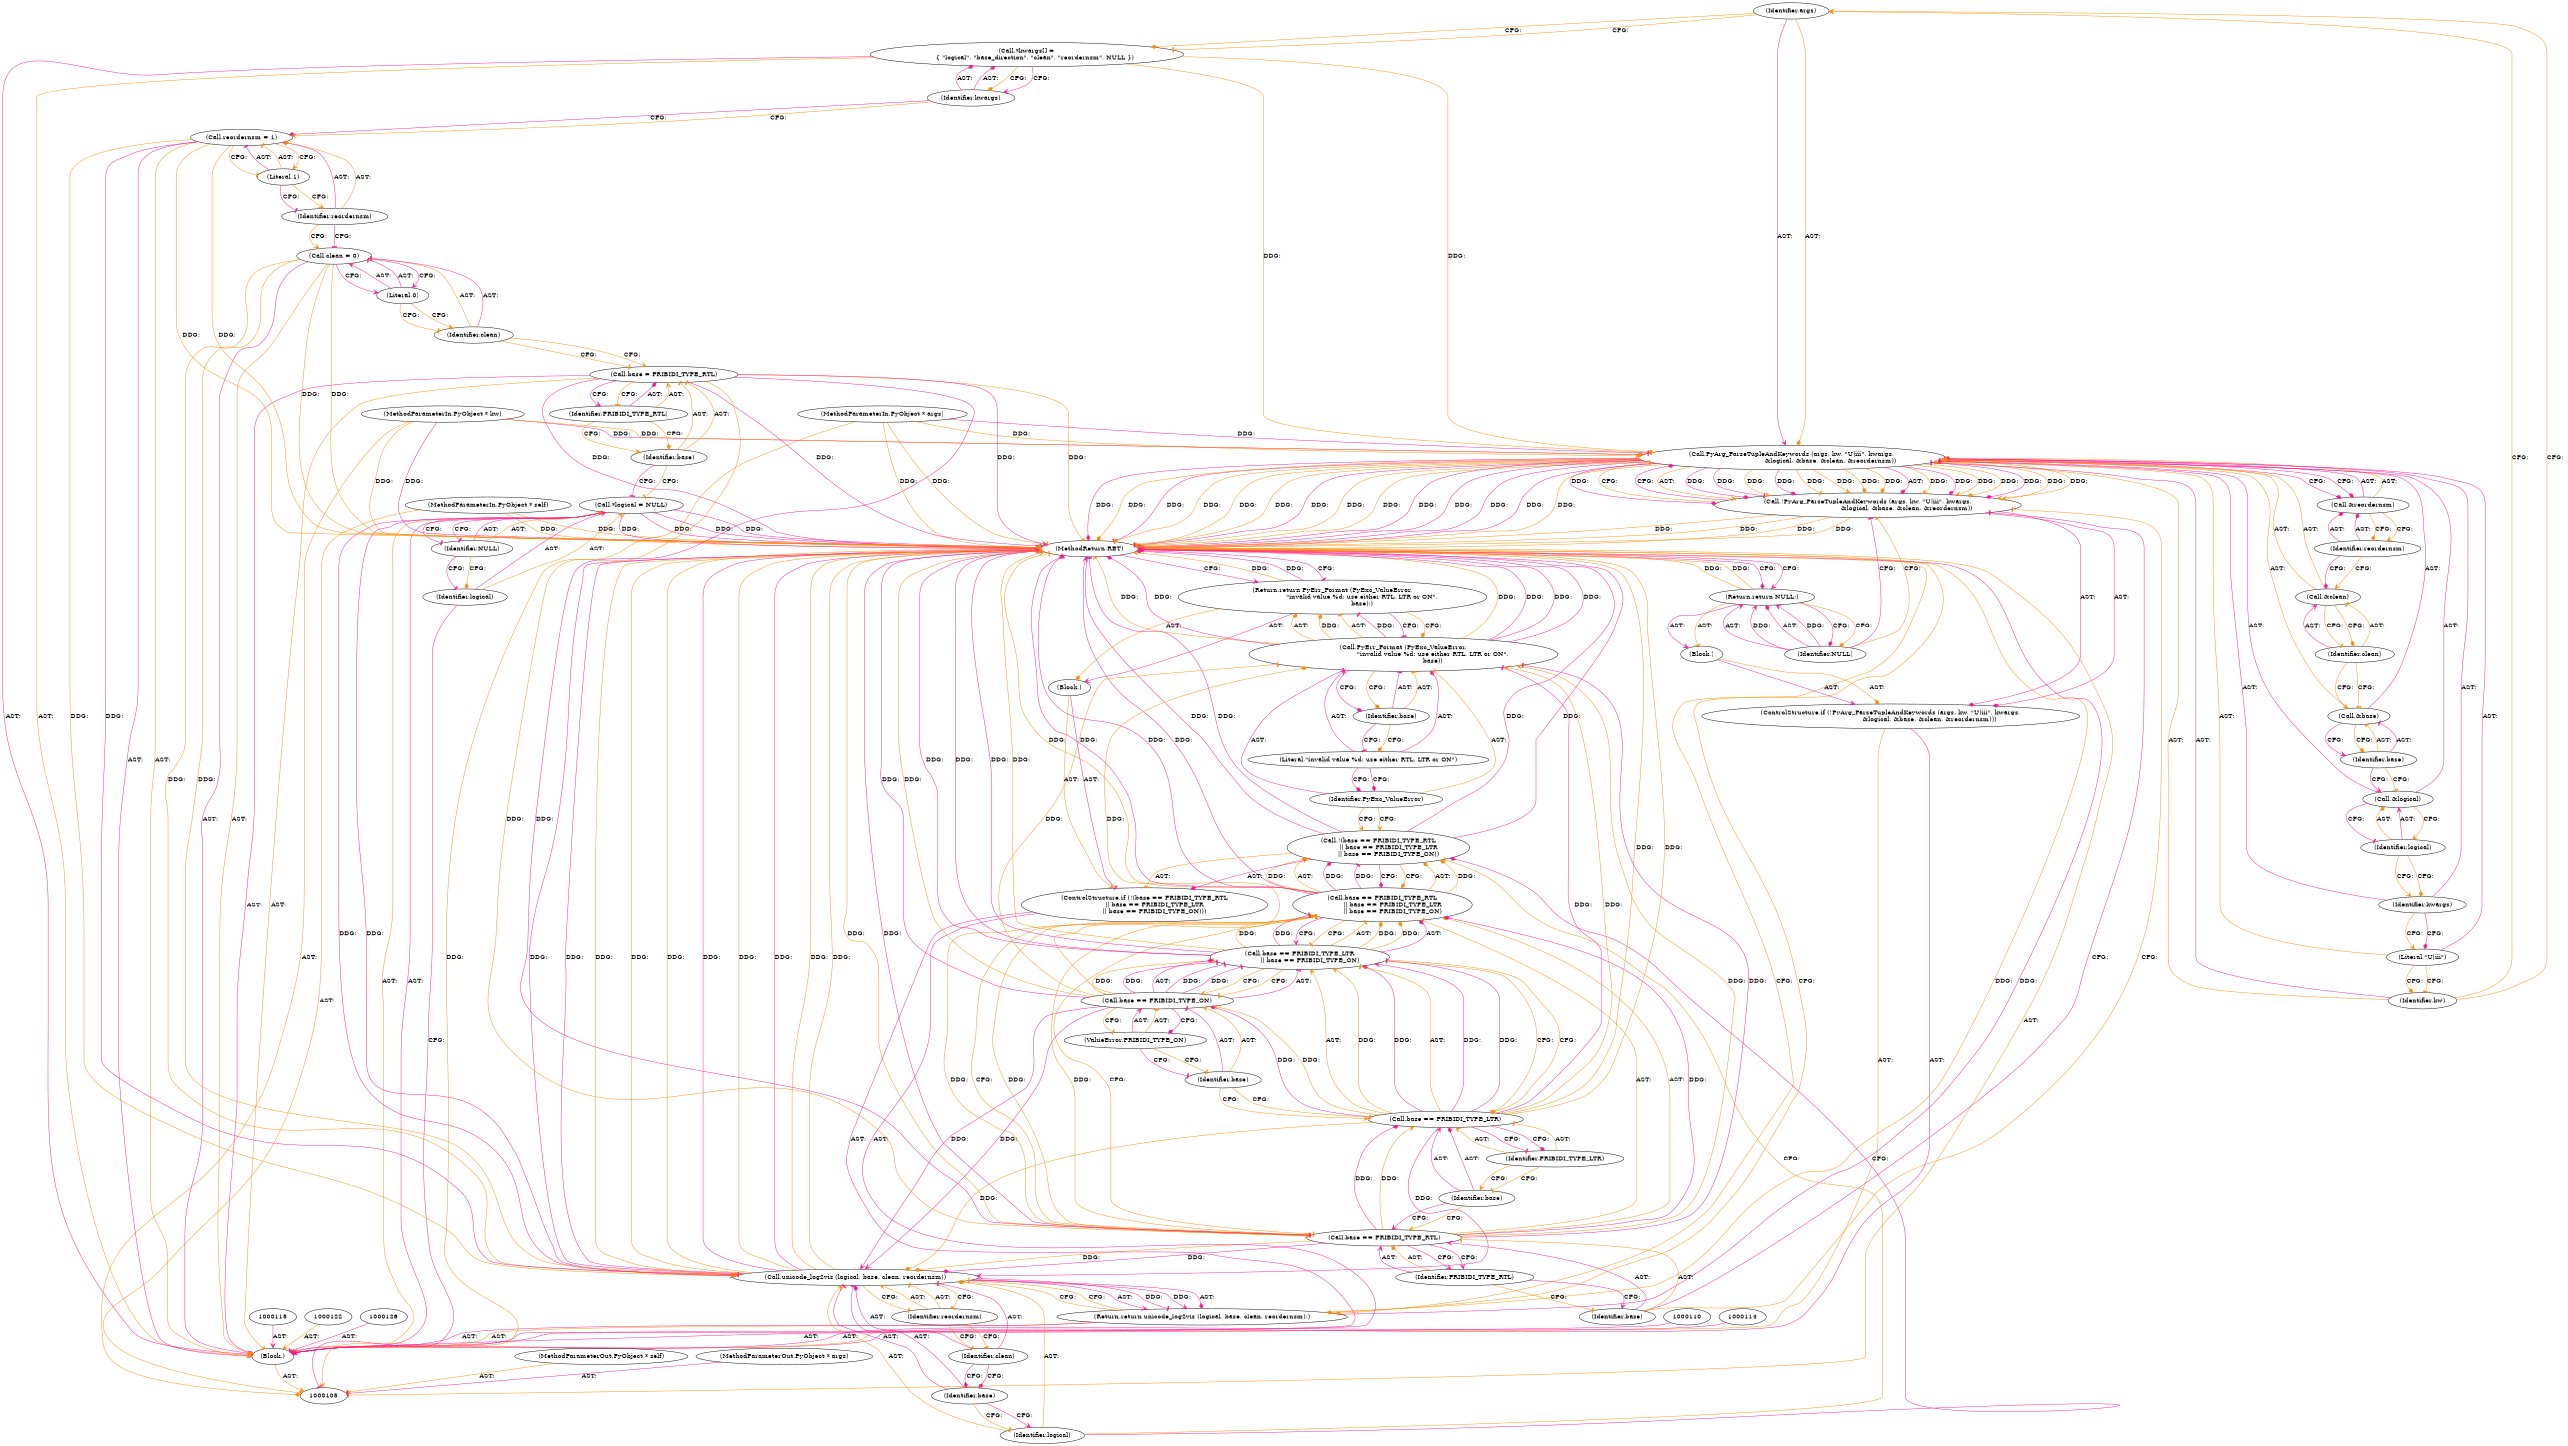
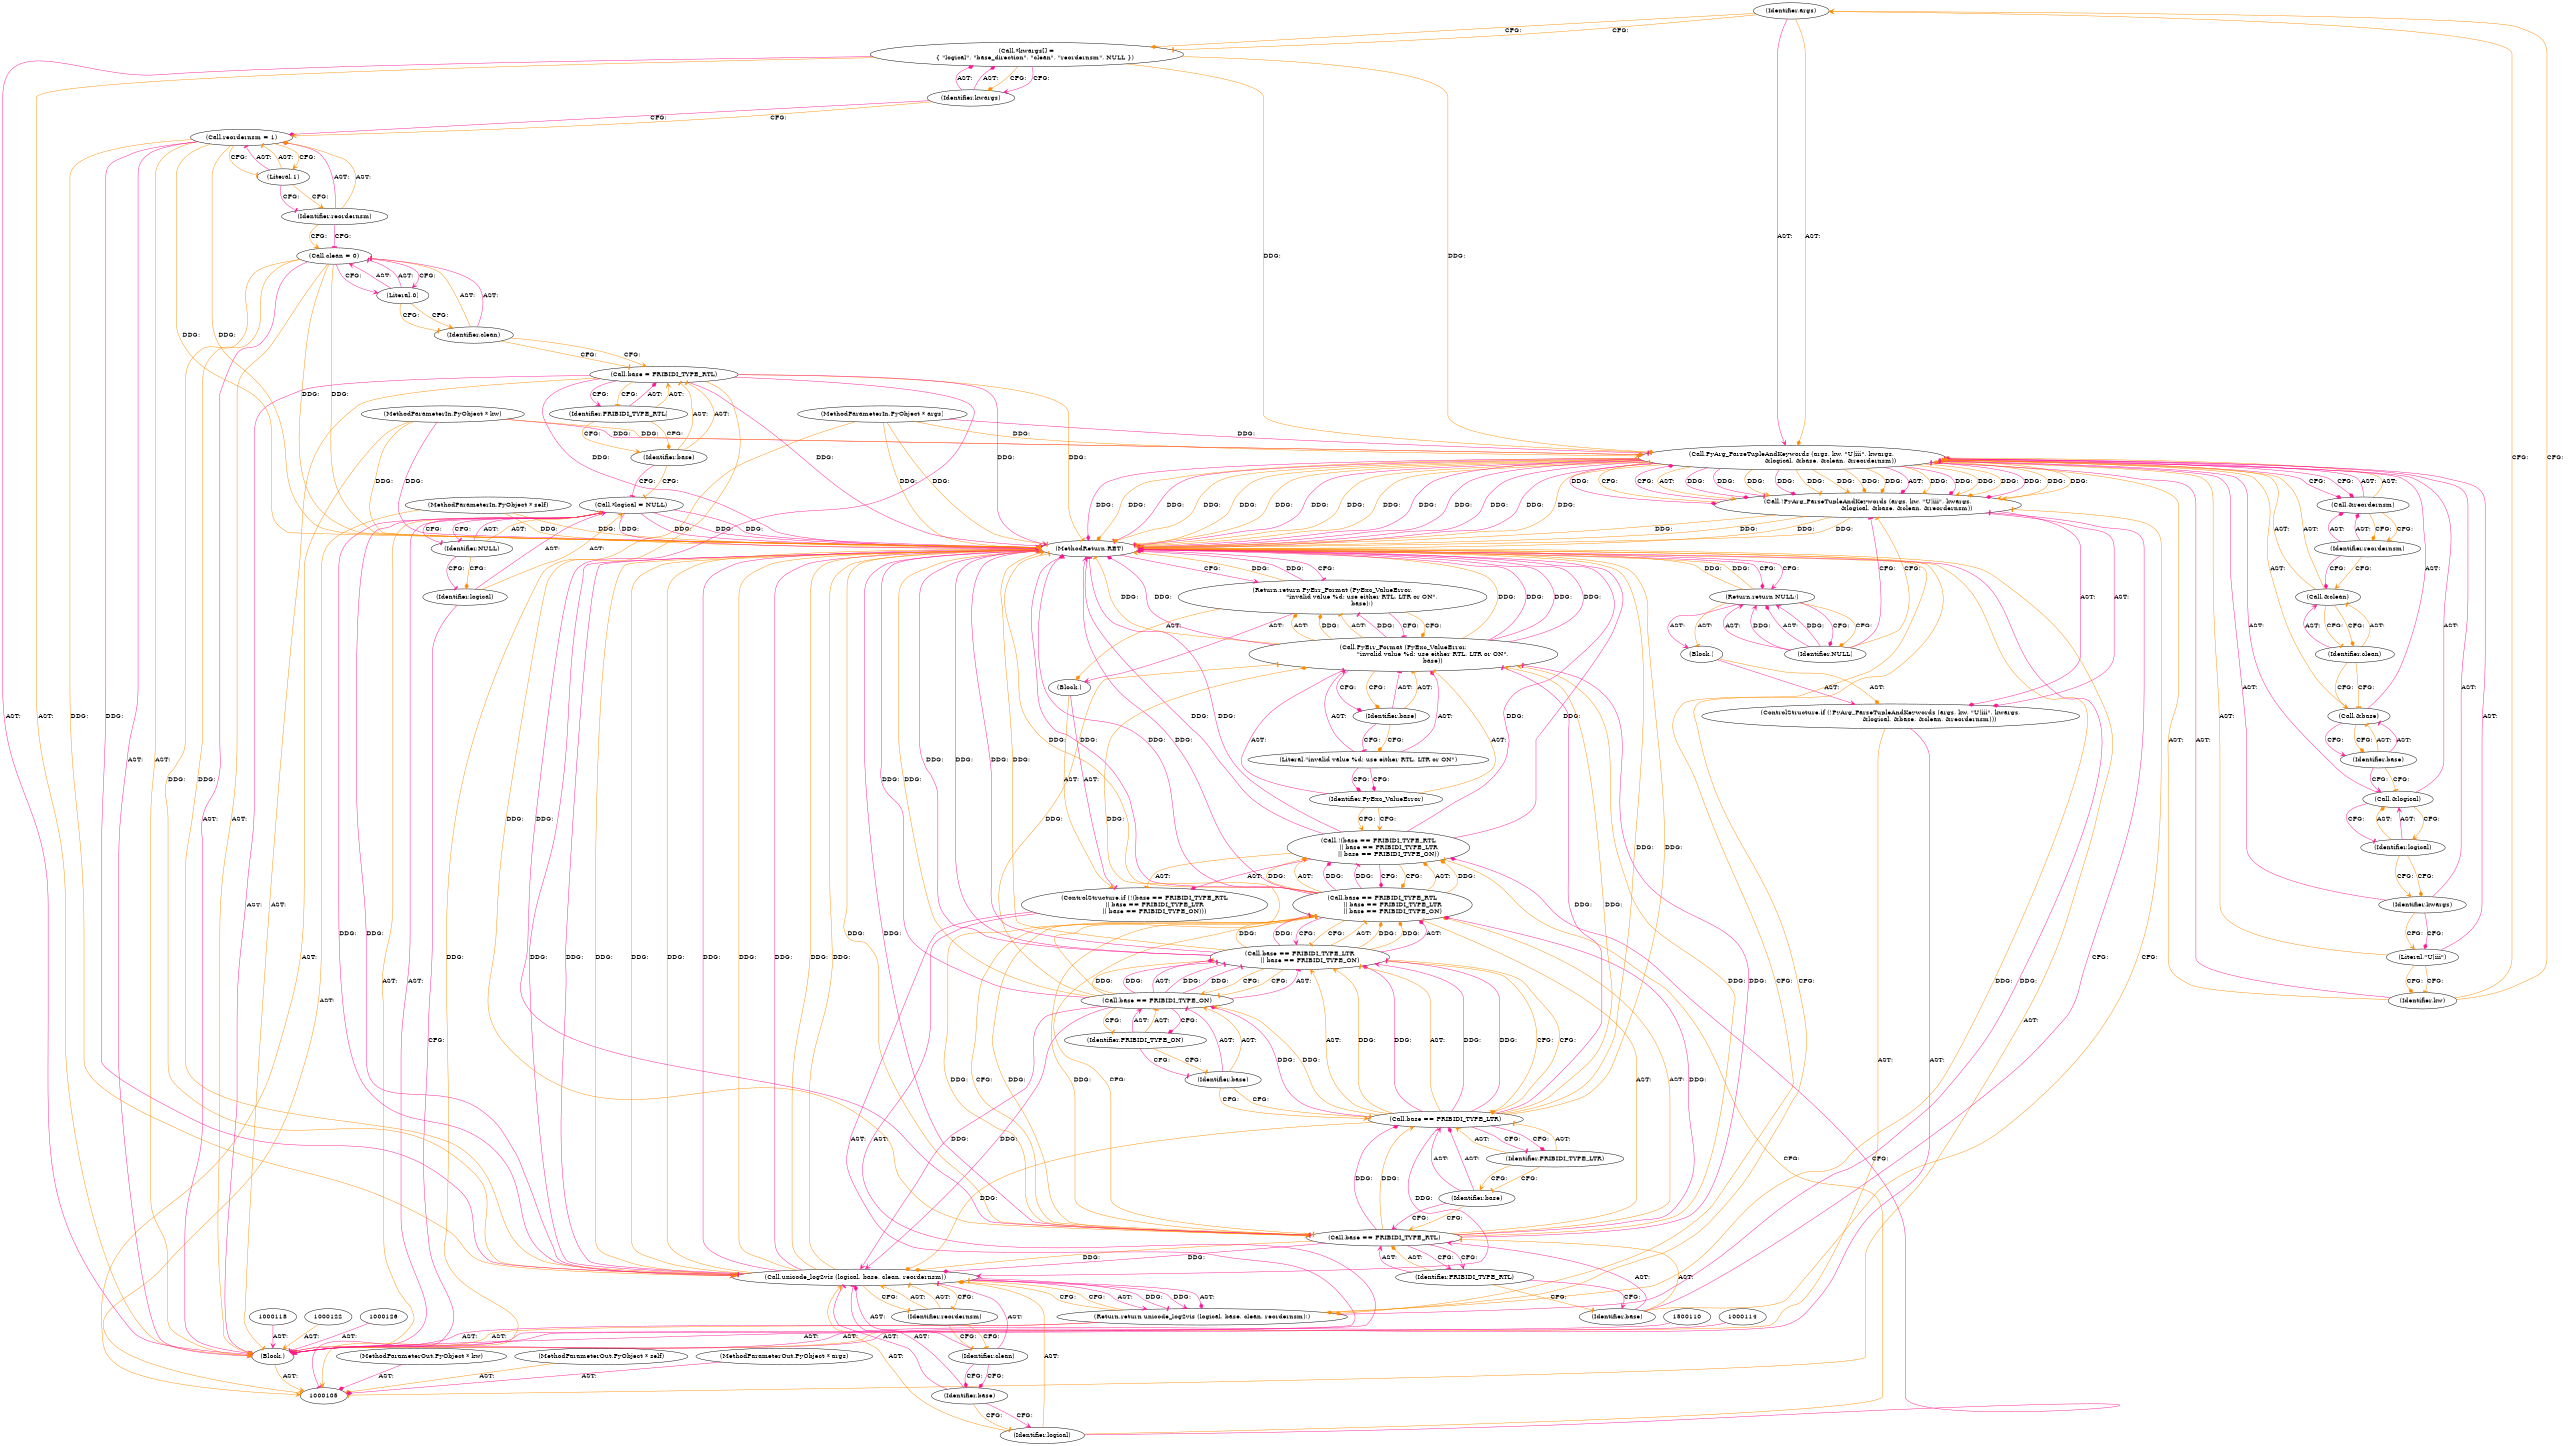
(292, 999) -> (292, 999)
(1135, 1040) -> (1135, 1040)
(1687, 1317) -> (1687, 1317)
none -> (421, 1356)
(535, 1378) -> (535, 1378)
